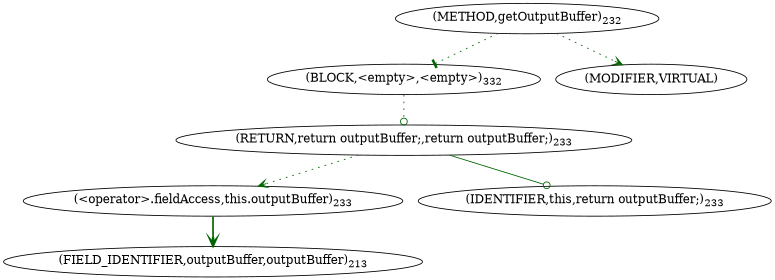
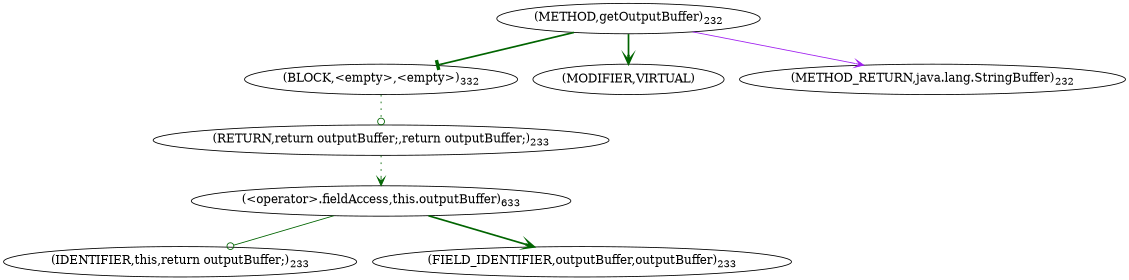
(586, 47) -> (629, 45)
(468, 48) -> (507, 48)
none -> (933, 79)
(496, 170) -> (284, 230)
(343, 200) -> (511, 200)
(358, 261) -> (727, 261)
